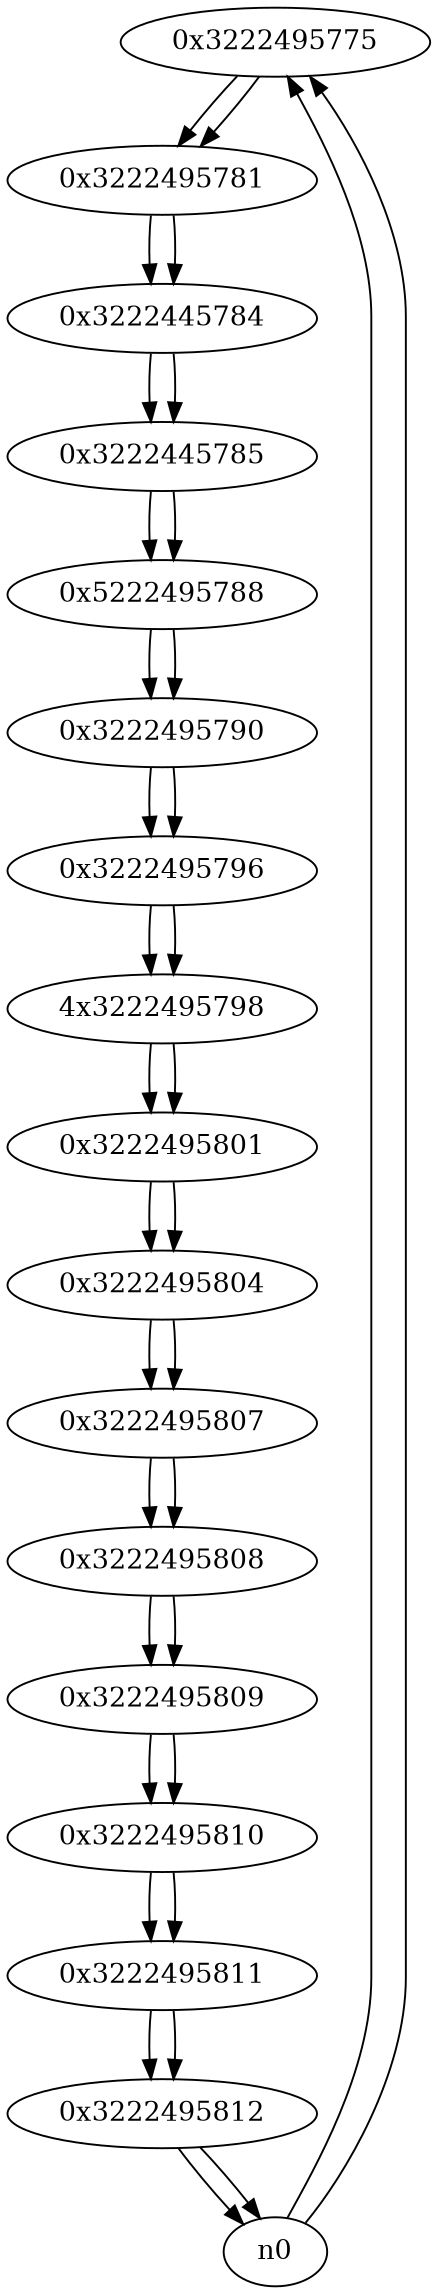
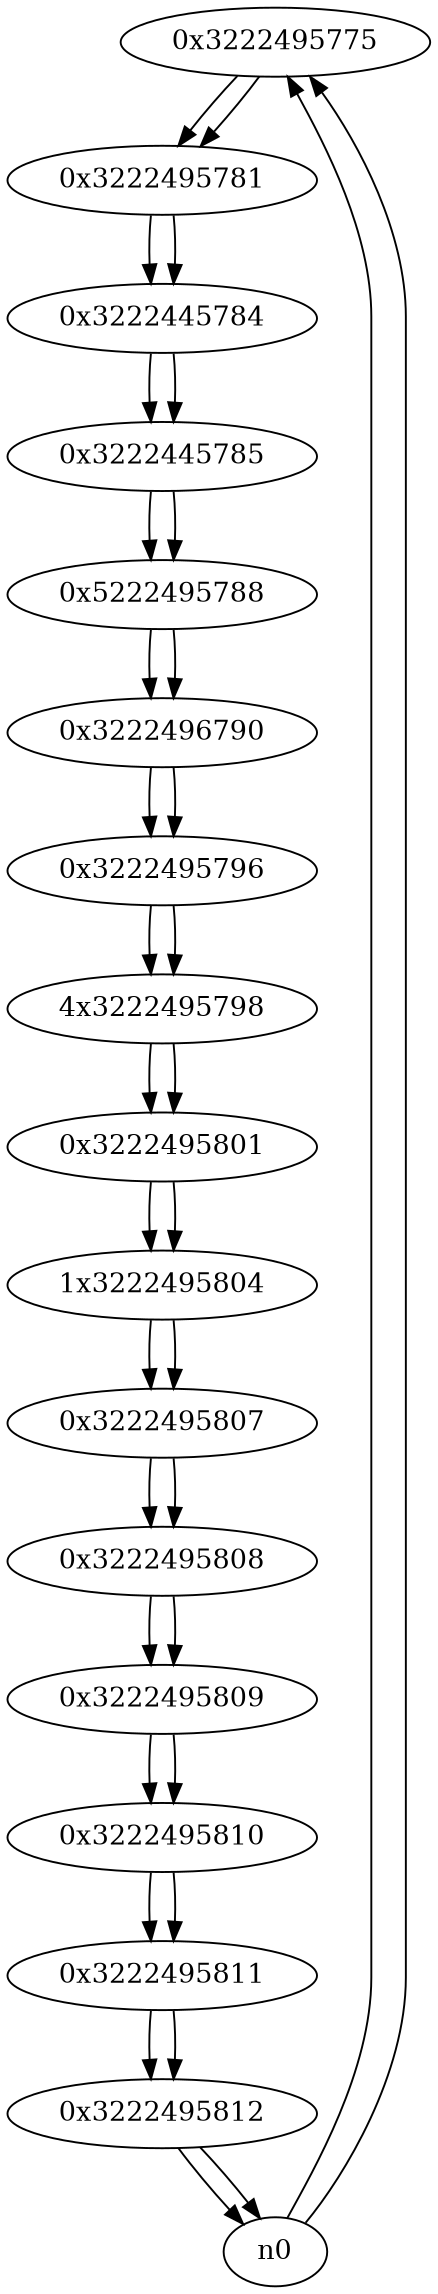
(162, 733) -> (162, 733)
(162, 1285) -> (162, 1285)
